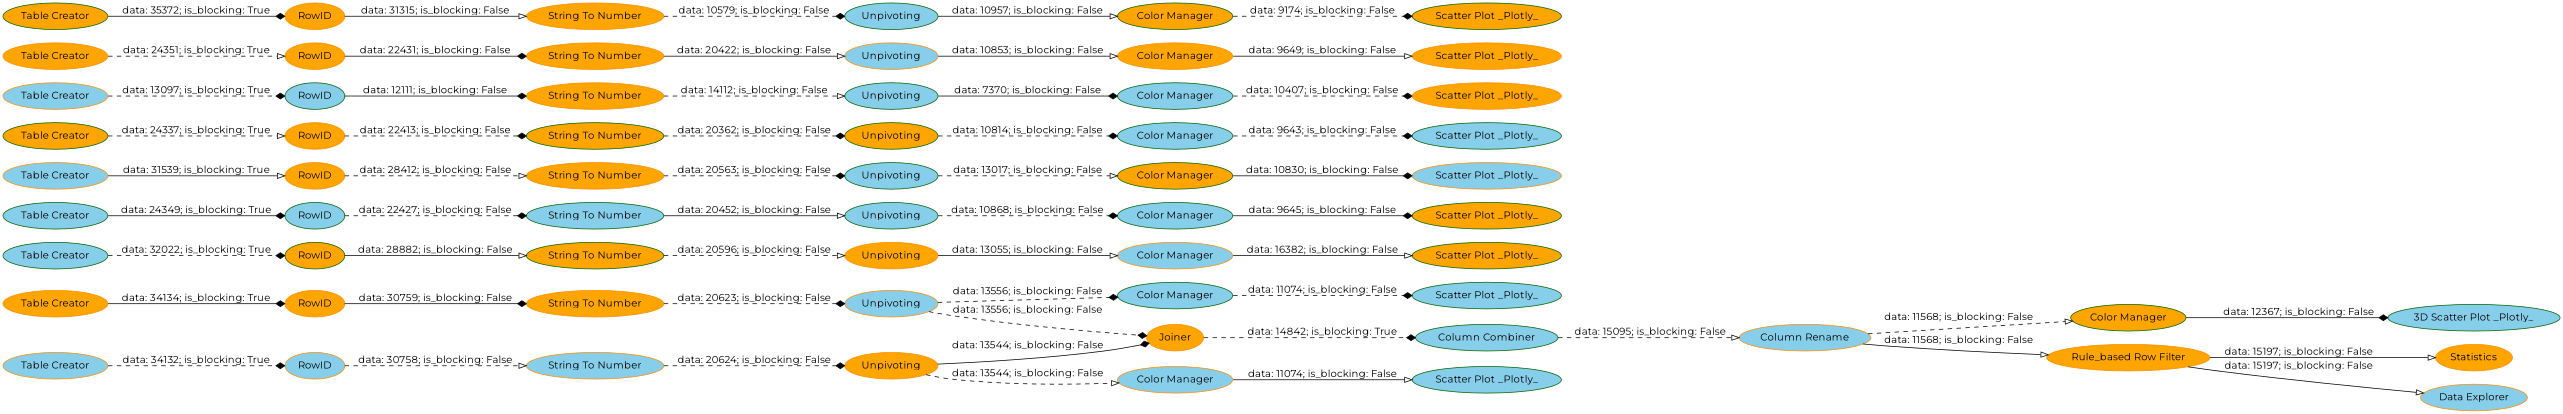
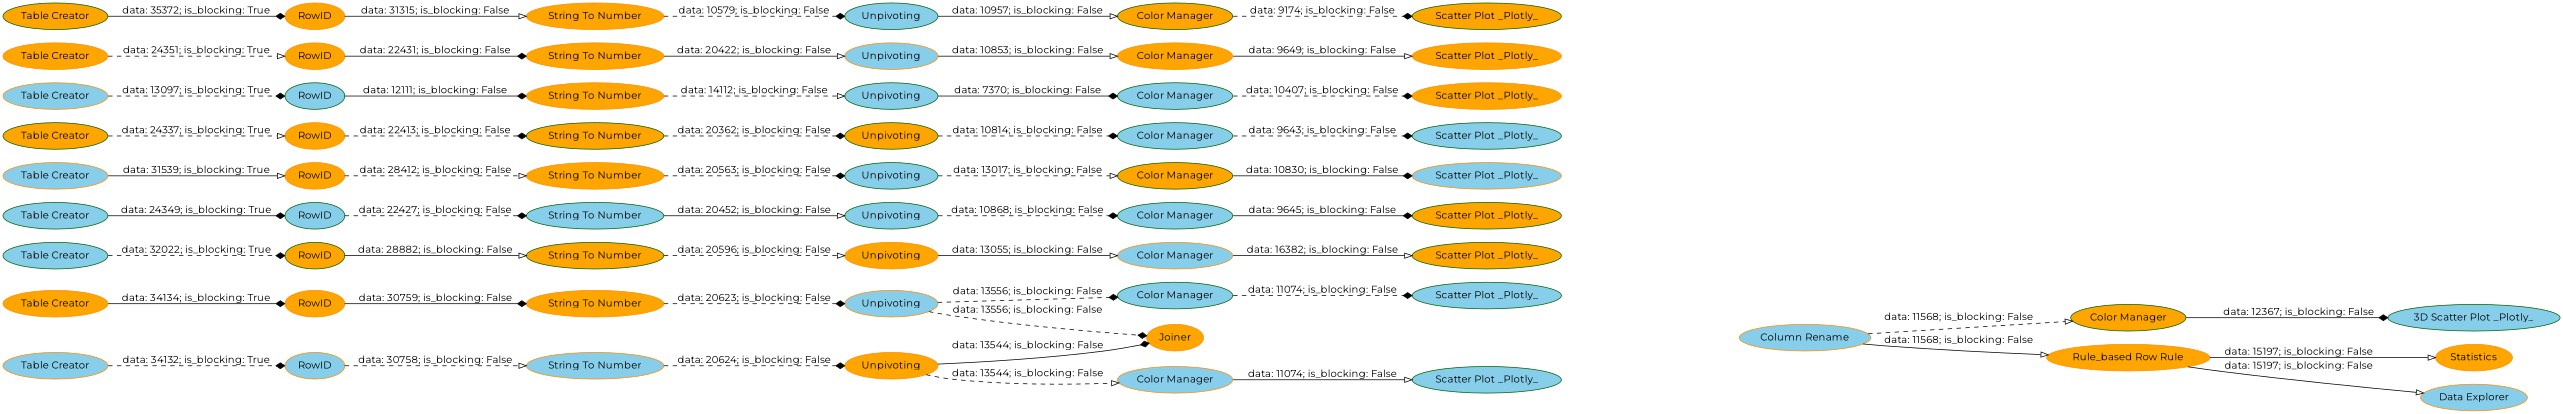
(1487, 338) -> none
(2128, 358) -> (2128, 358)
